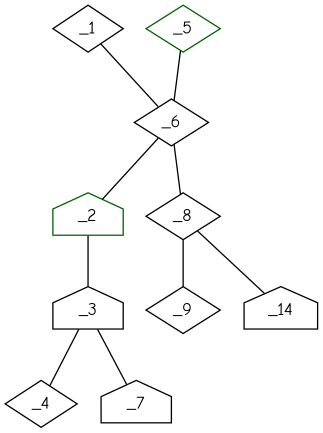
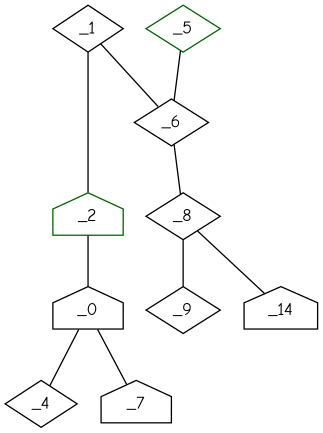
(130, 169) -> (88, 122)
(88, 310) -> (88, 310)
